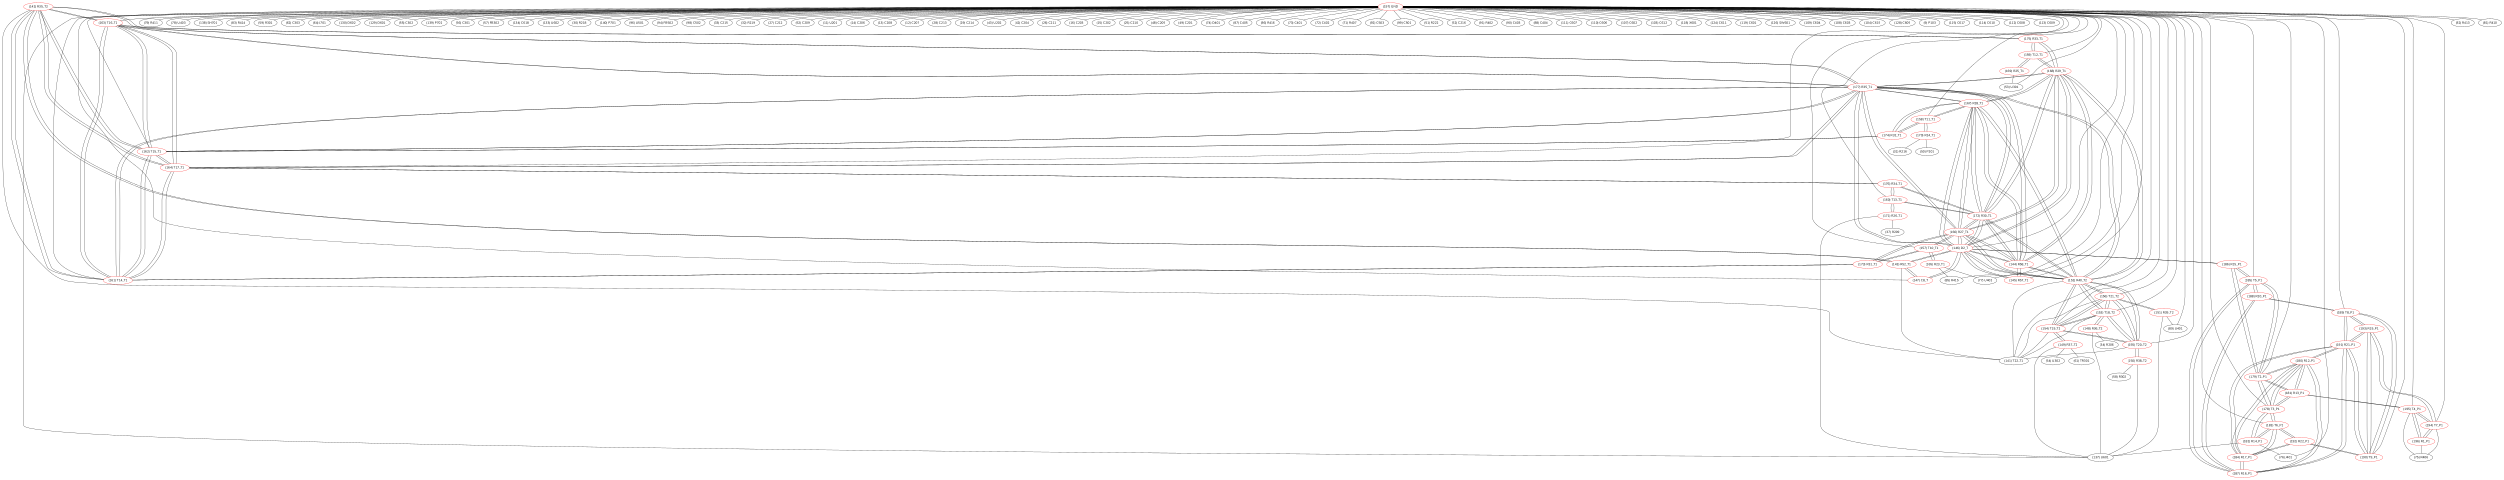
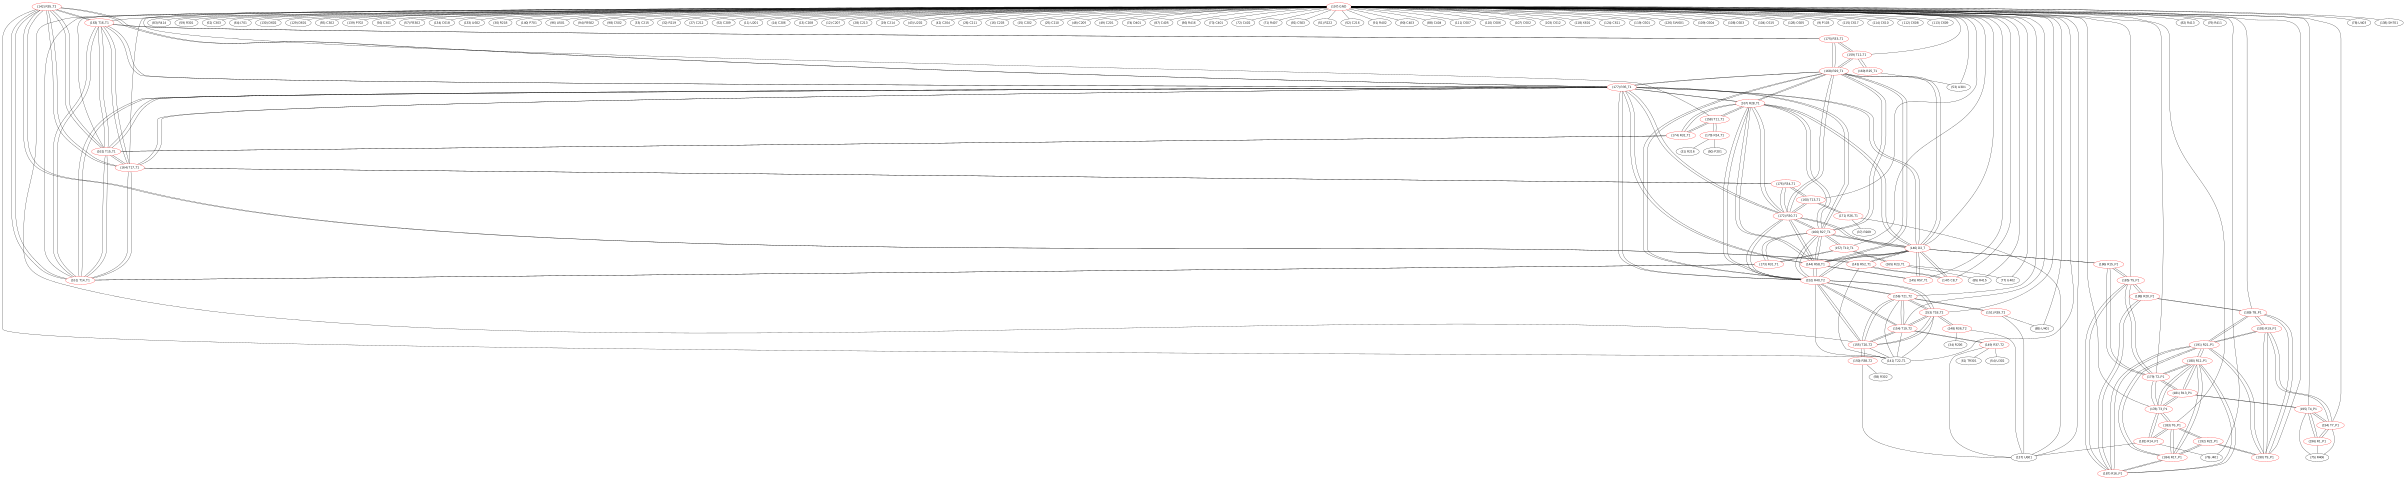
(1404, 23) -> none
(2490, 23) -> none
